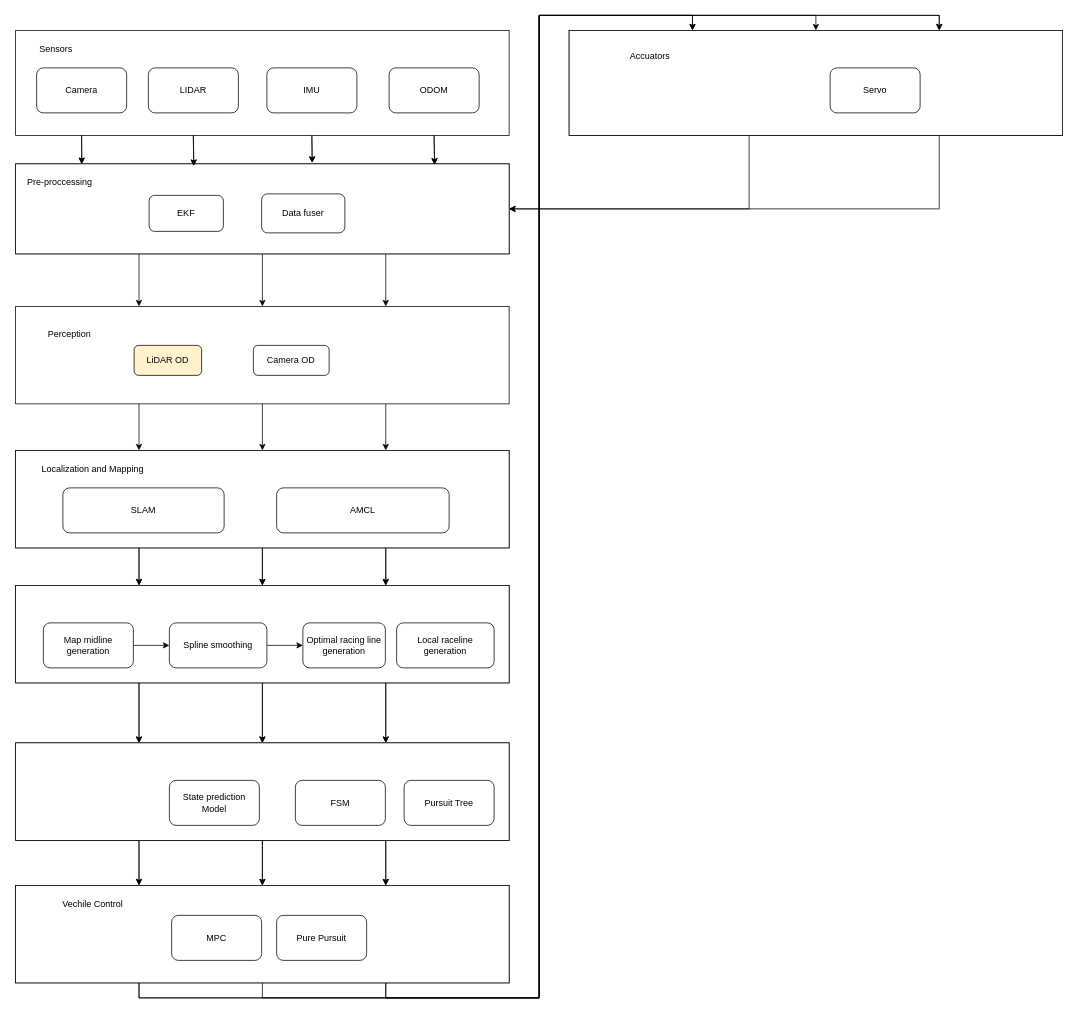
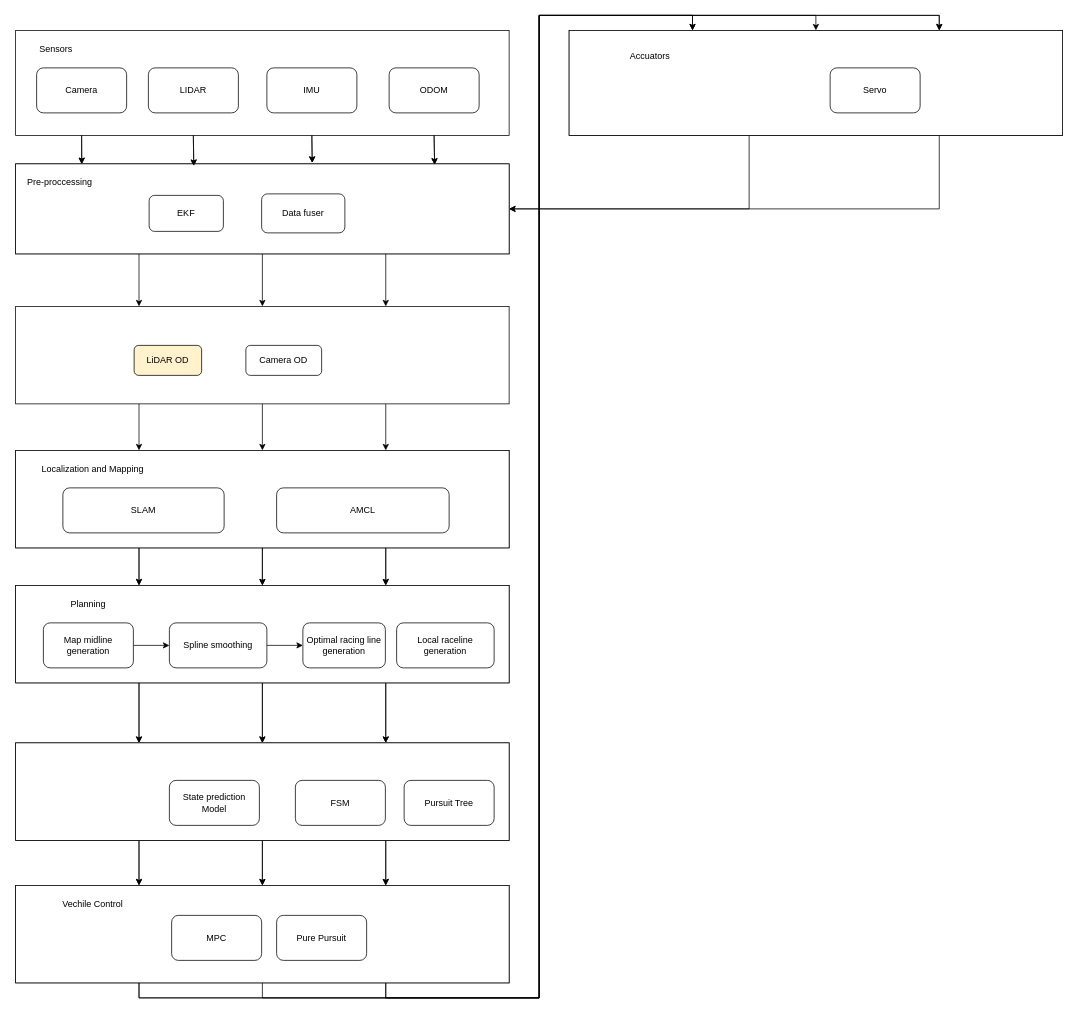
(69, 334) -> none
(291, 360) -> (284, 360)
none -> (88, 604)
